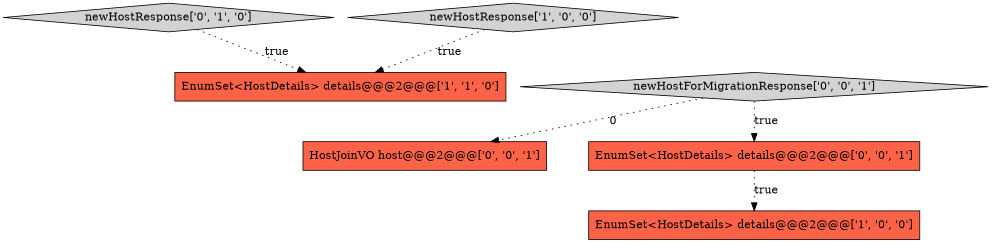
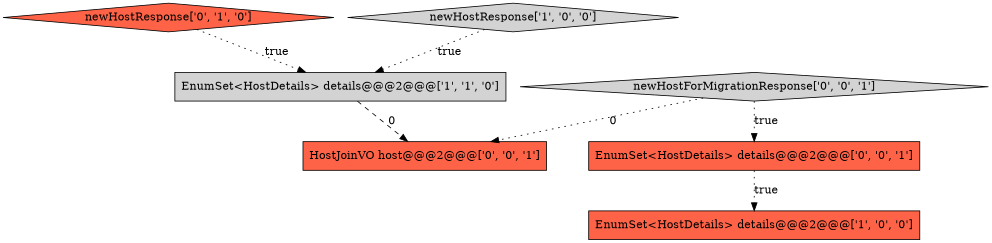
(169, 18) -> (169, 18)
(340, 87) -> (340, 87)
none -> (379, 119)
